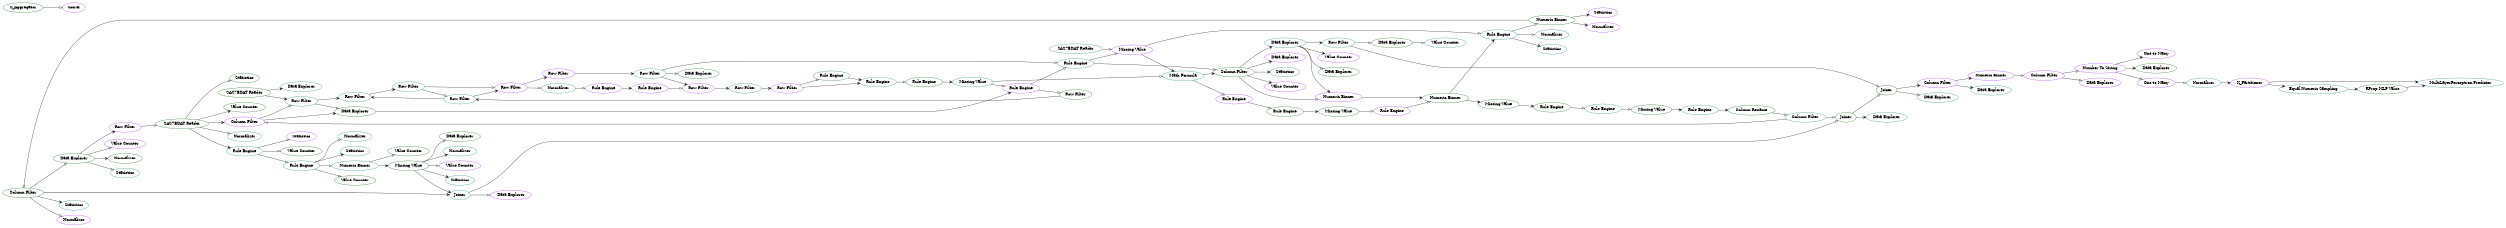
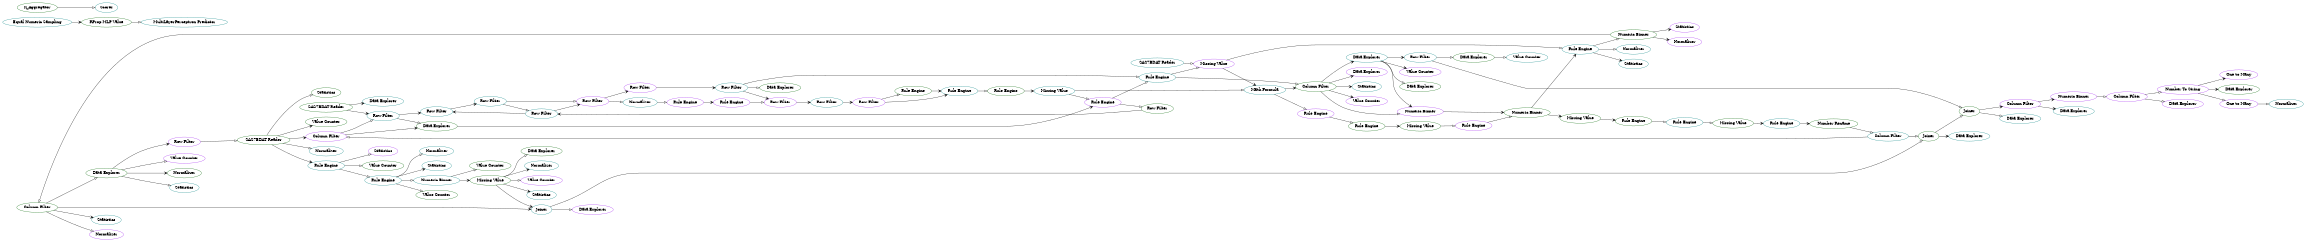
(74, 8) -> (106, 8)
(2250, 83) -> none
(2414, 87) -> (135, 22)
(1752, 110) -> (1834, 124)
